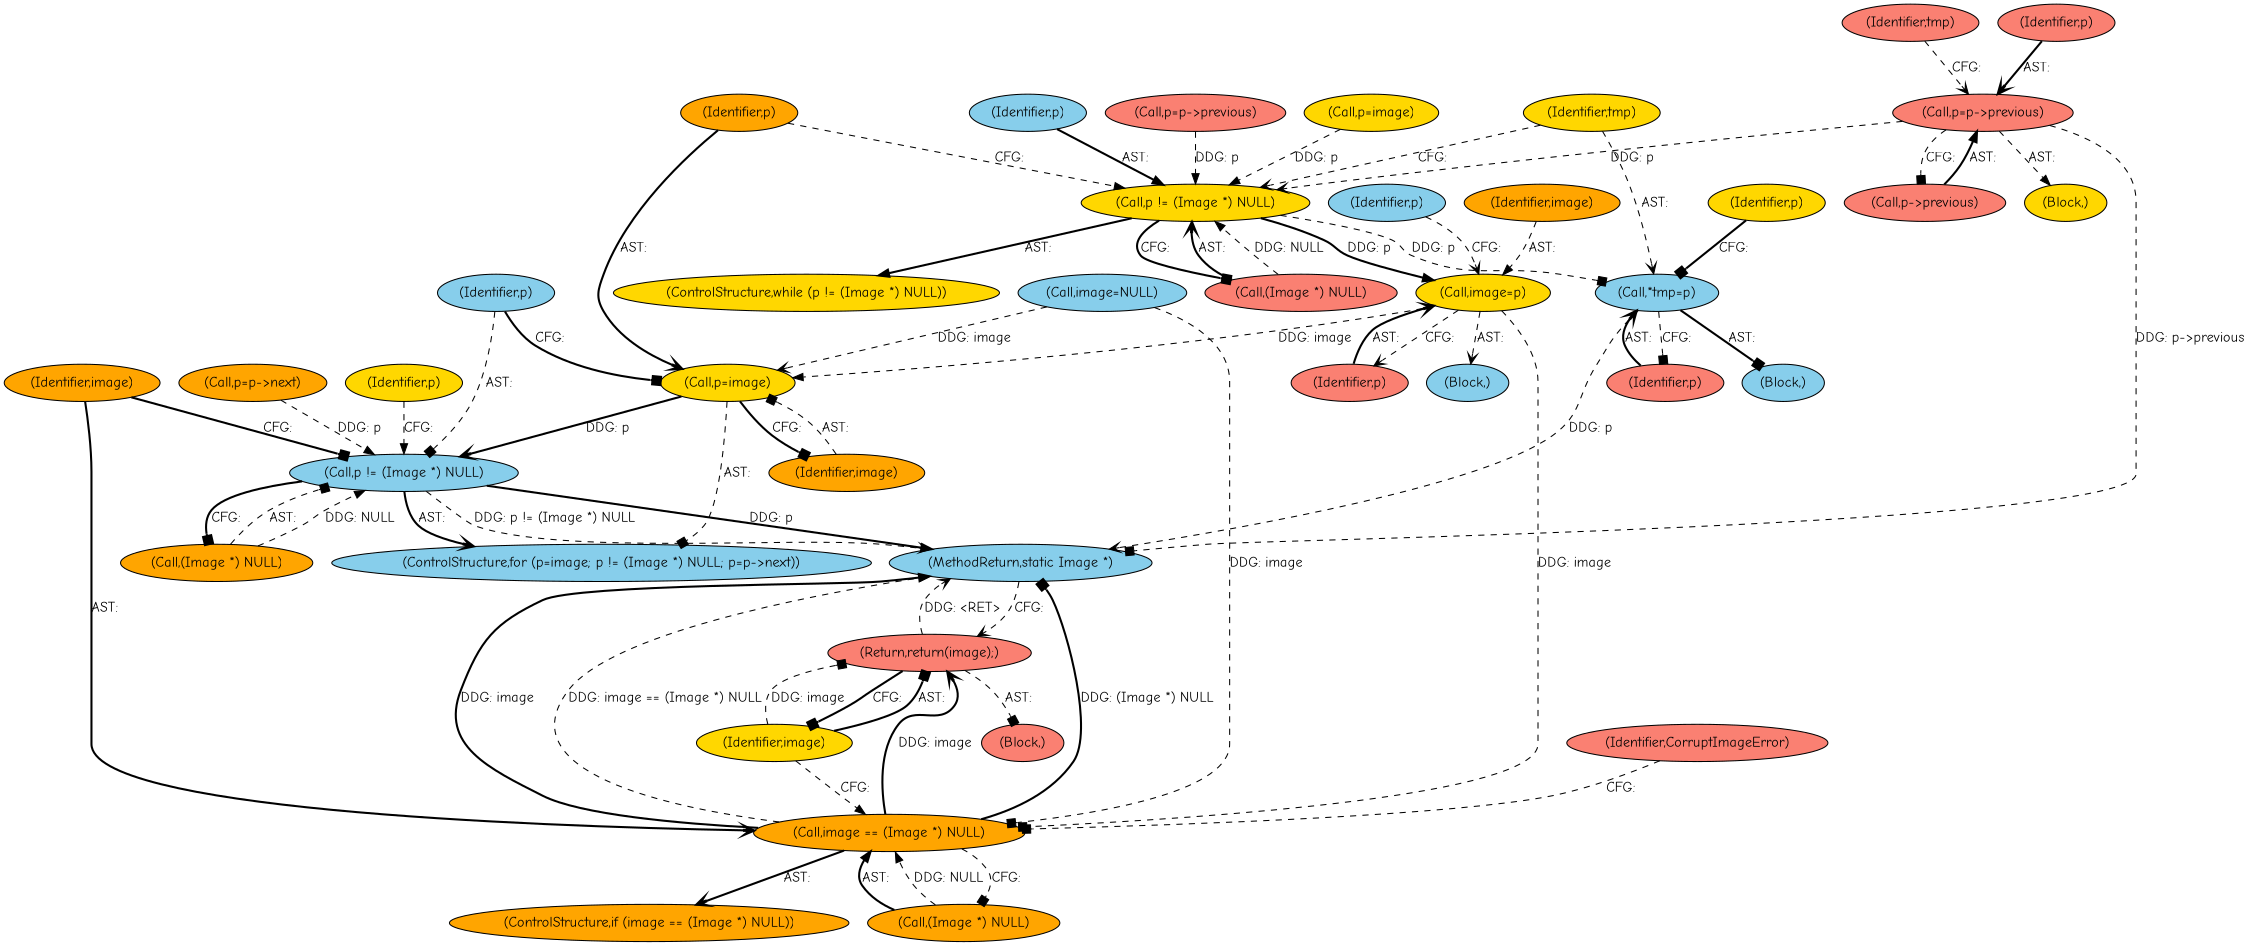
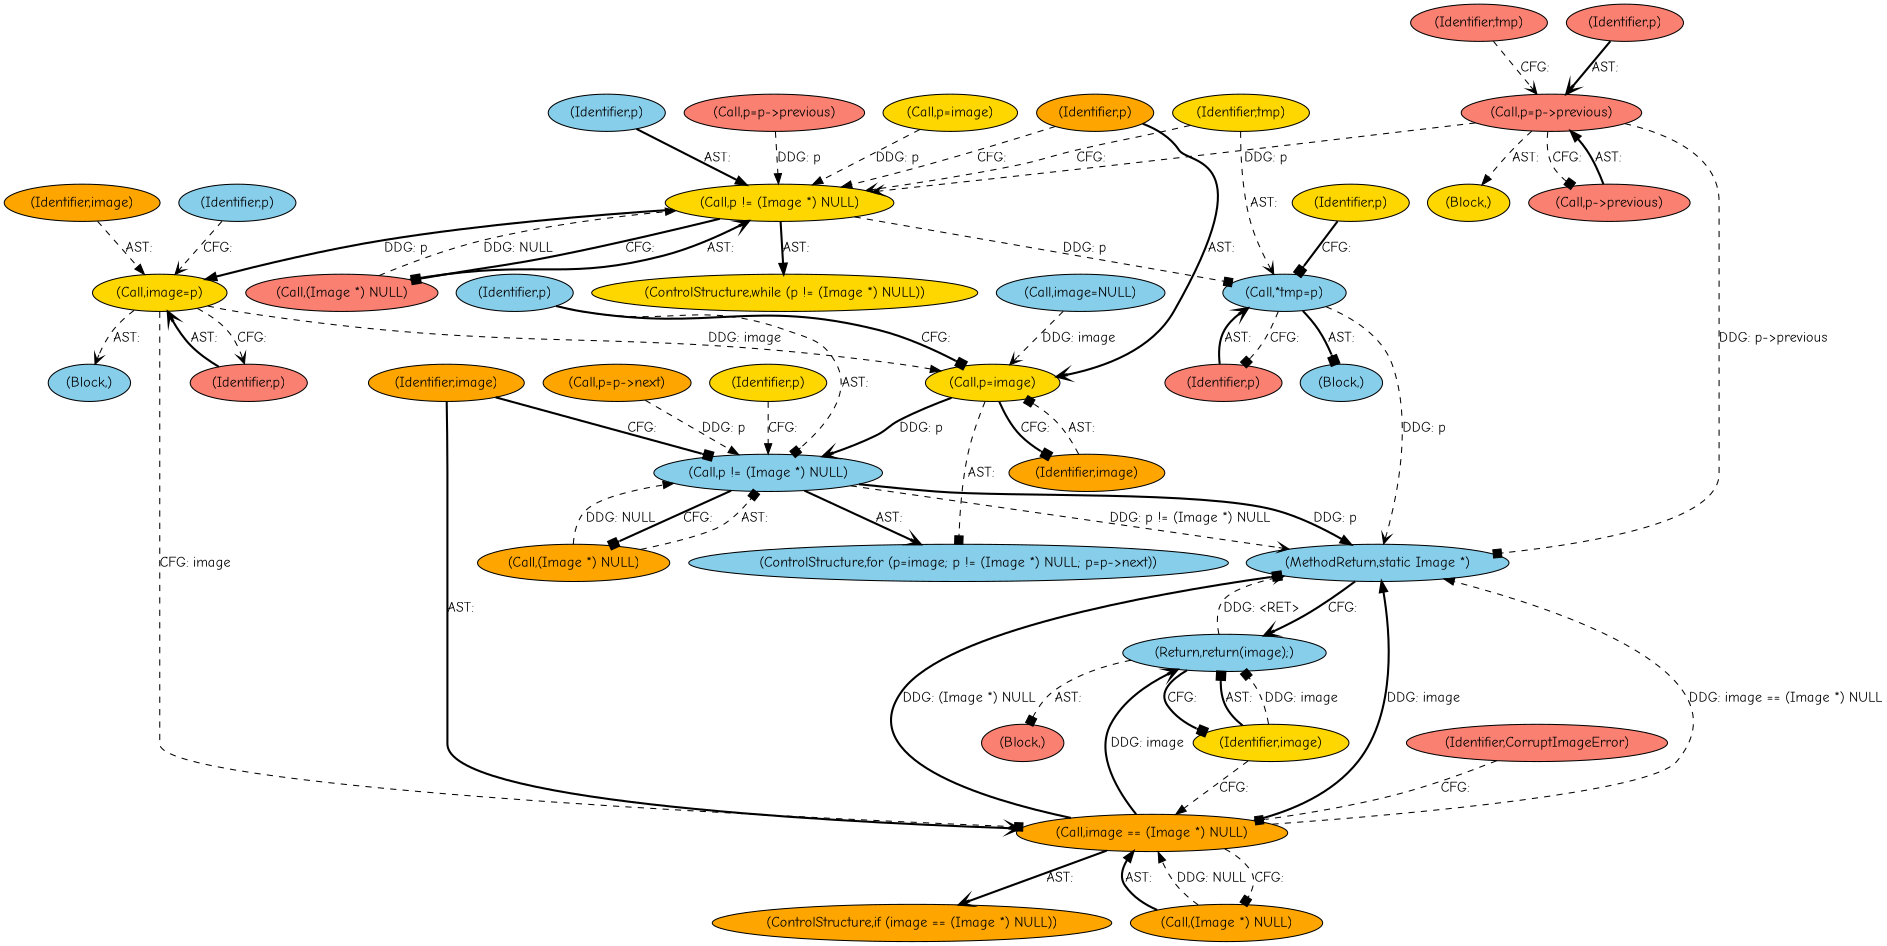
(1575, 563) -> (195, 563)
(1009, 611) -> (1316, 609)
(1230, 625) -> none
(930, 653) -> (1224, 653)
